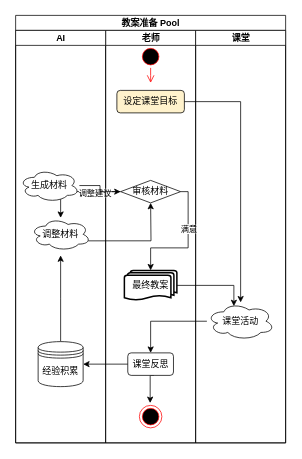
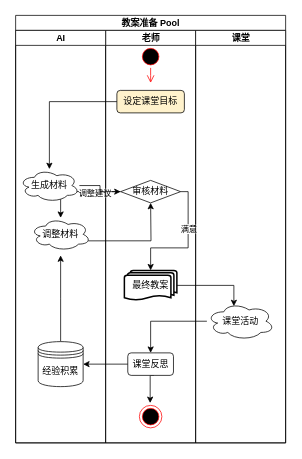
(240, 172) -> (52, 102)
